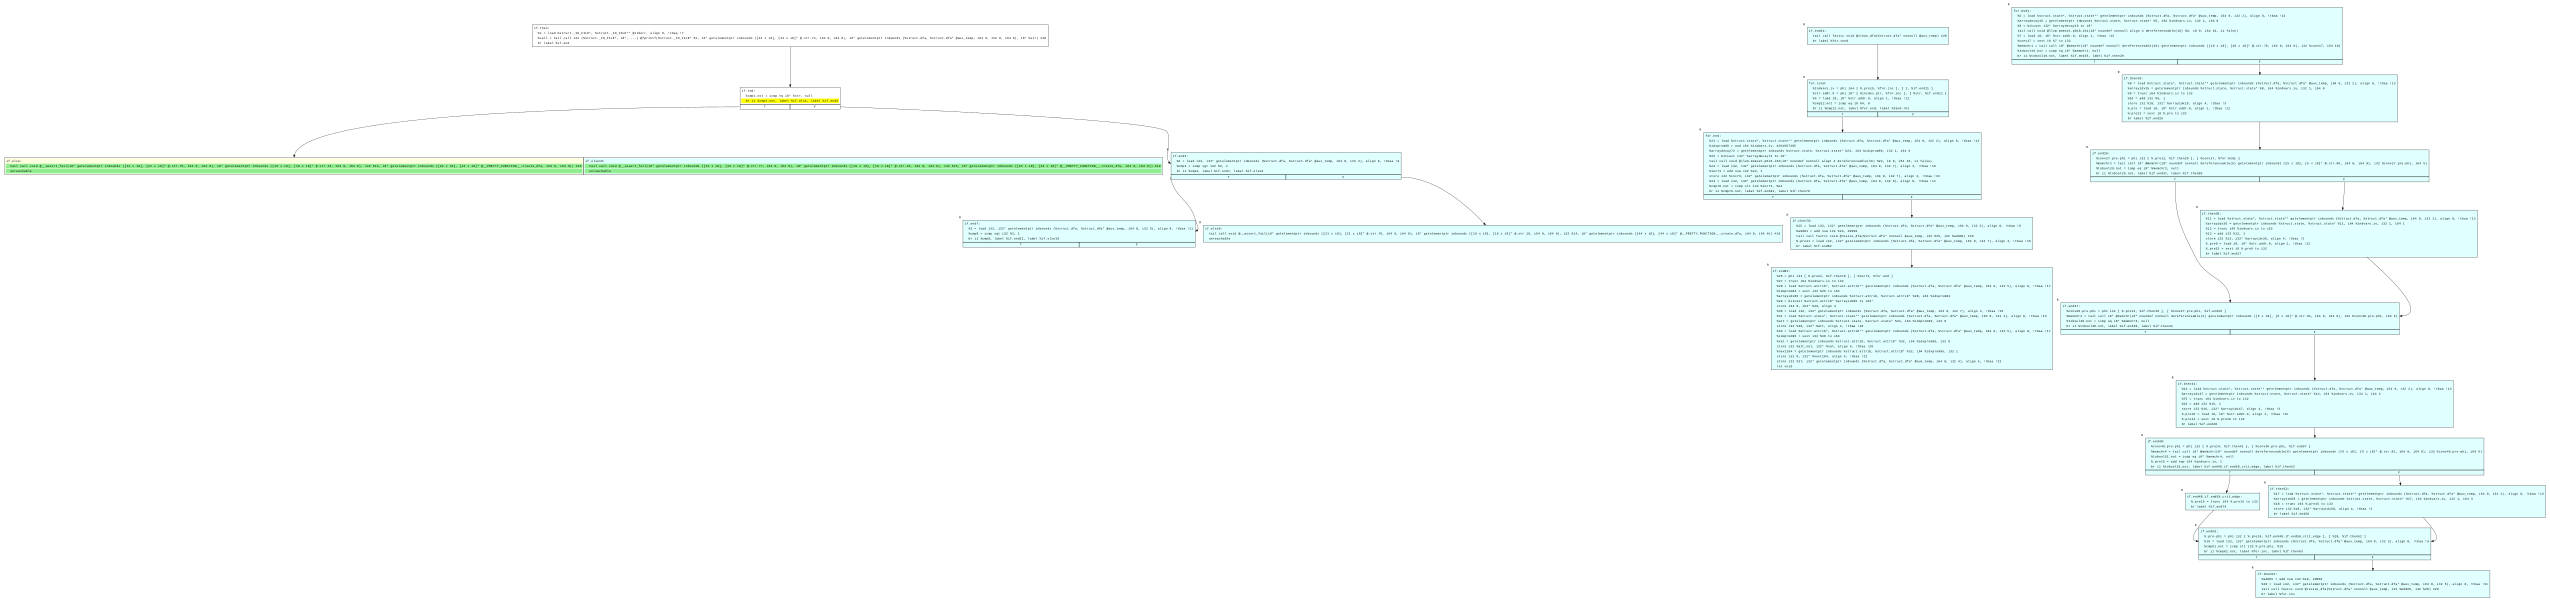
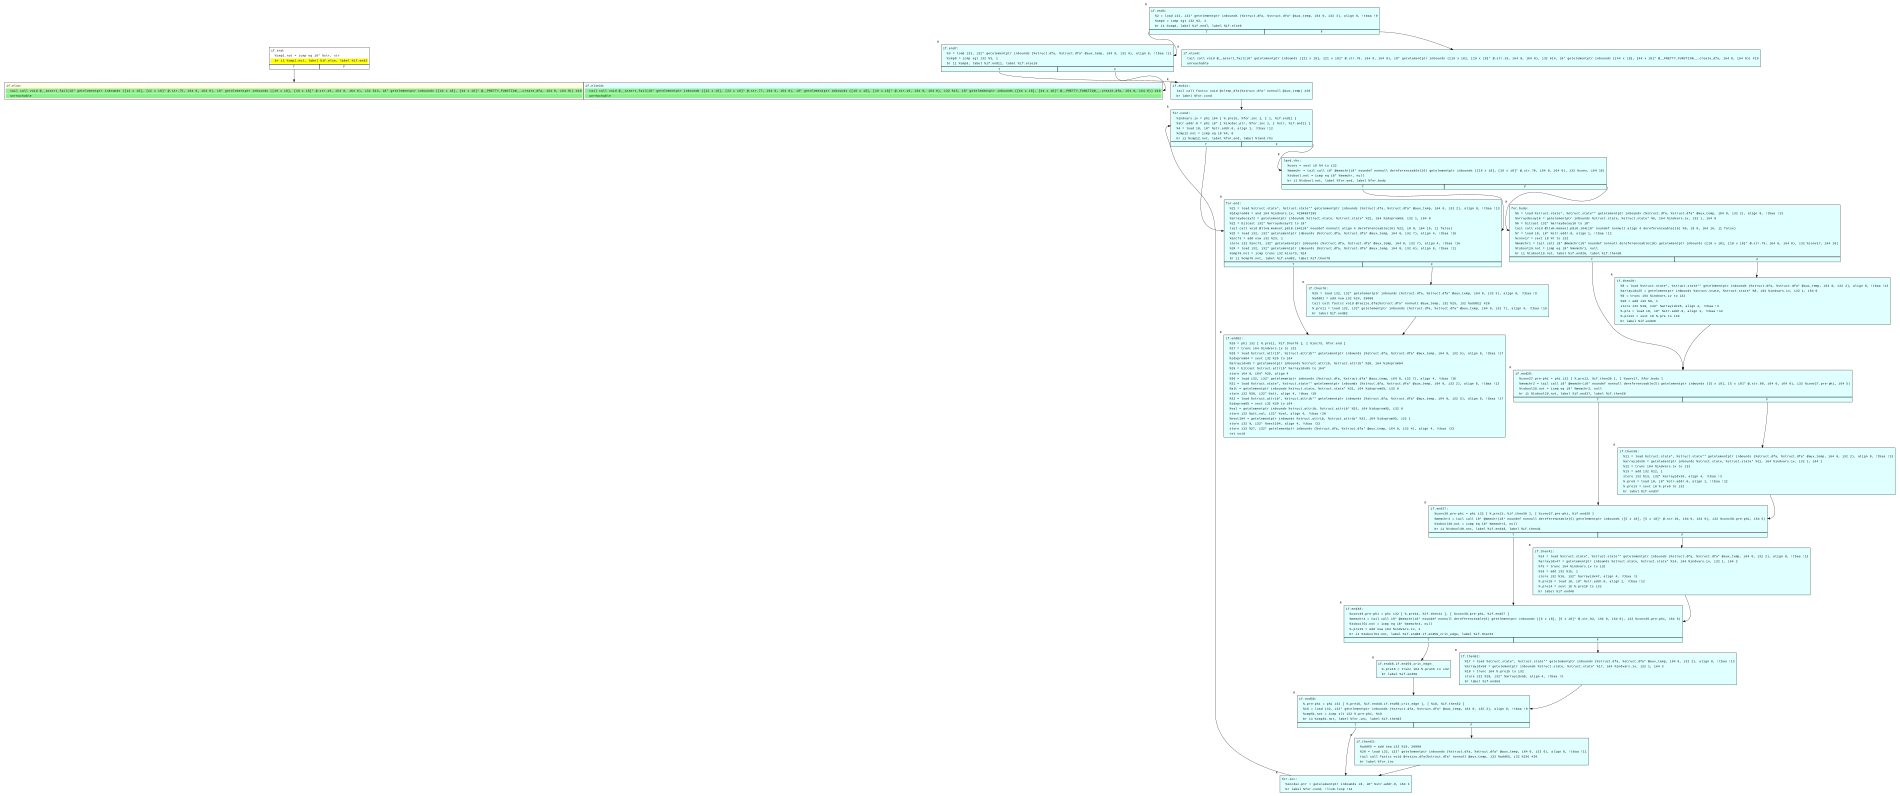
(790, 36) -> none
none -> (1142, 77)
none -> (1087, 80)
(777, 96) -> (305, 56)
(1020, 115) -> none
none -> (1444, 173)
(1744, 186) -> (1266, 253)
(2237, 228) -> (1655, 466)
none -> (1294, 301)
none -> (1619, 333)
(2207, 506) -> (1398, 674)
none -> (1513, 570)
none -> (1346, 784)
